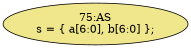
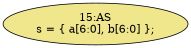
(96, 24) -> (96, 24)
